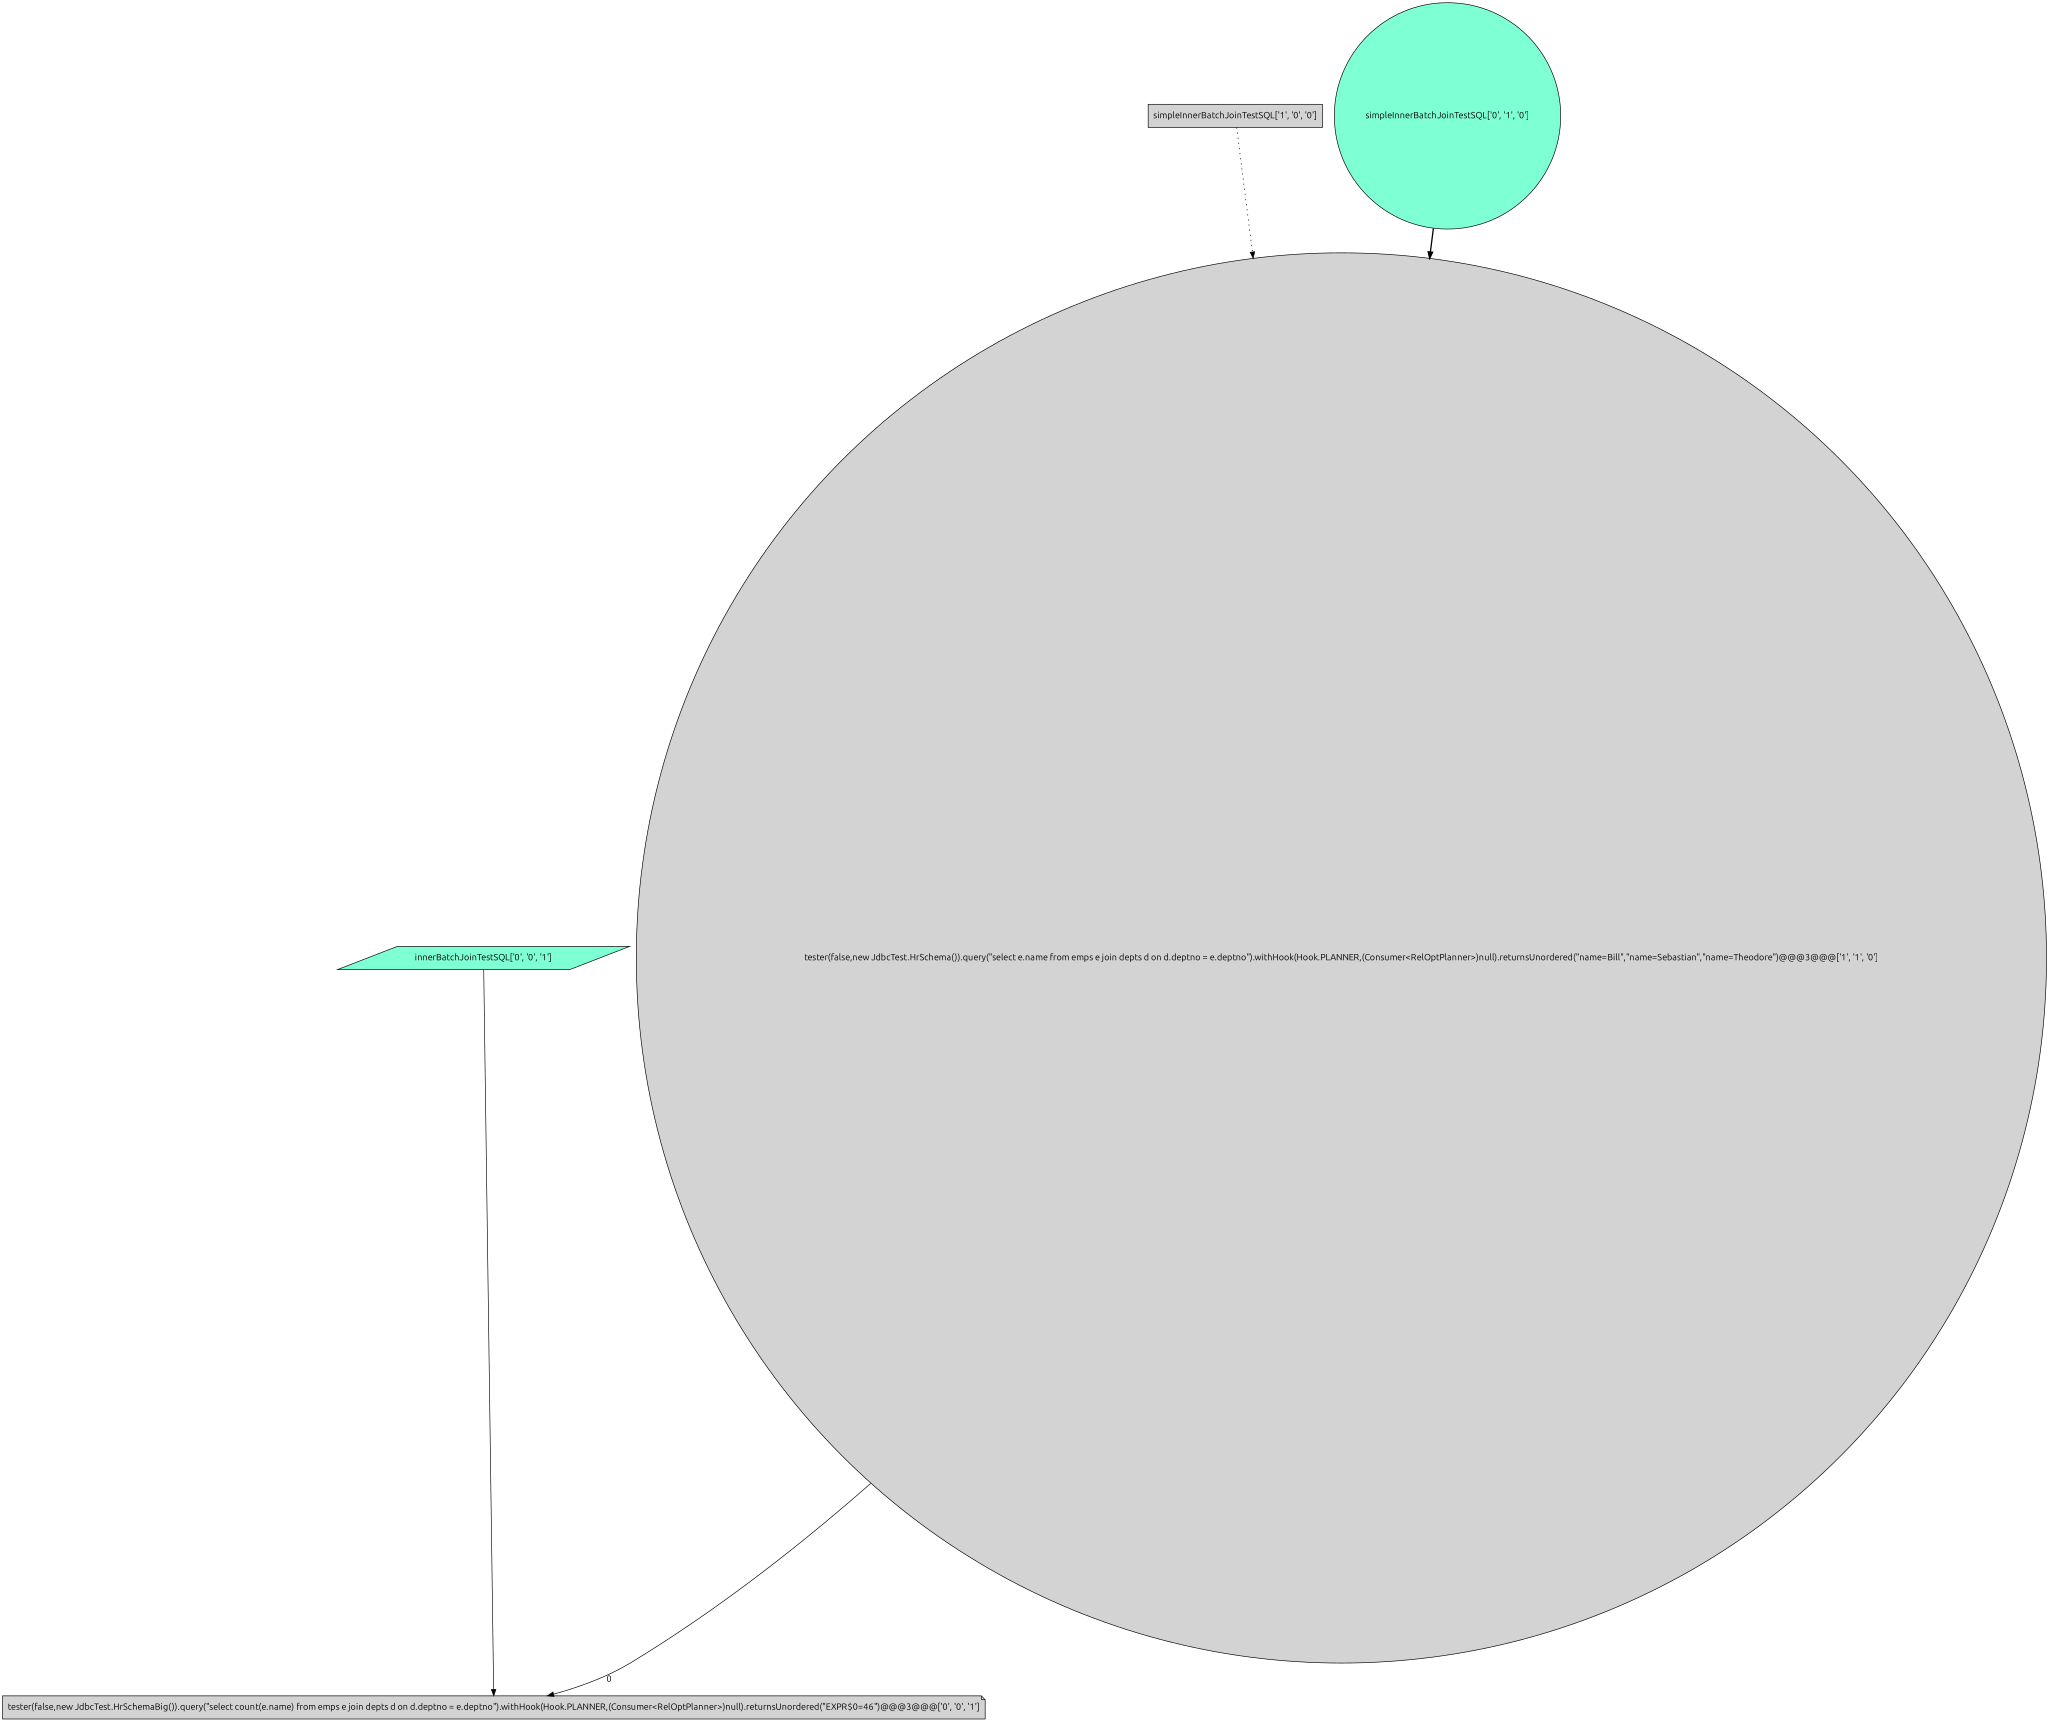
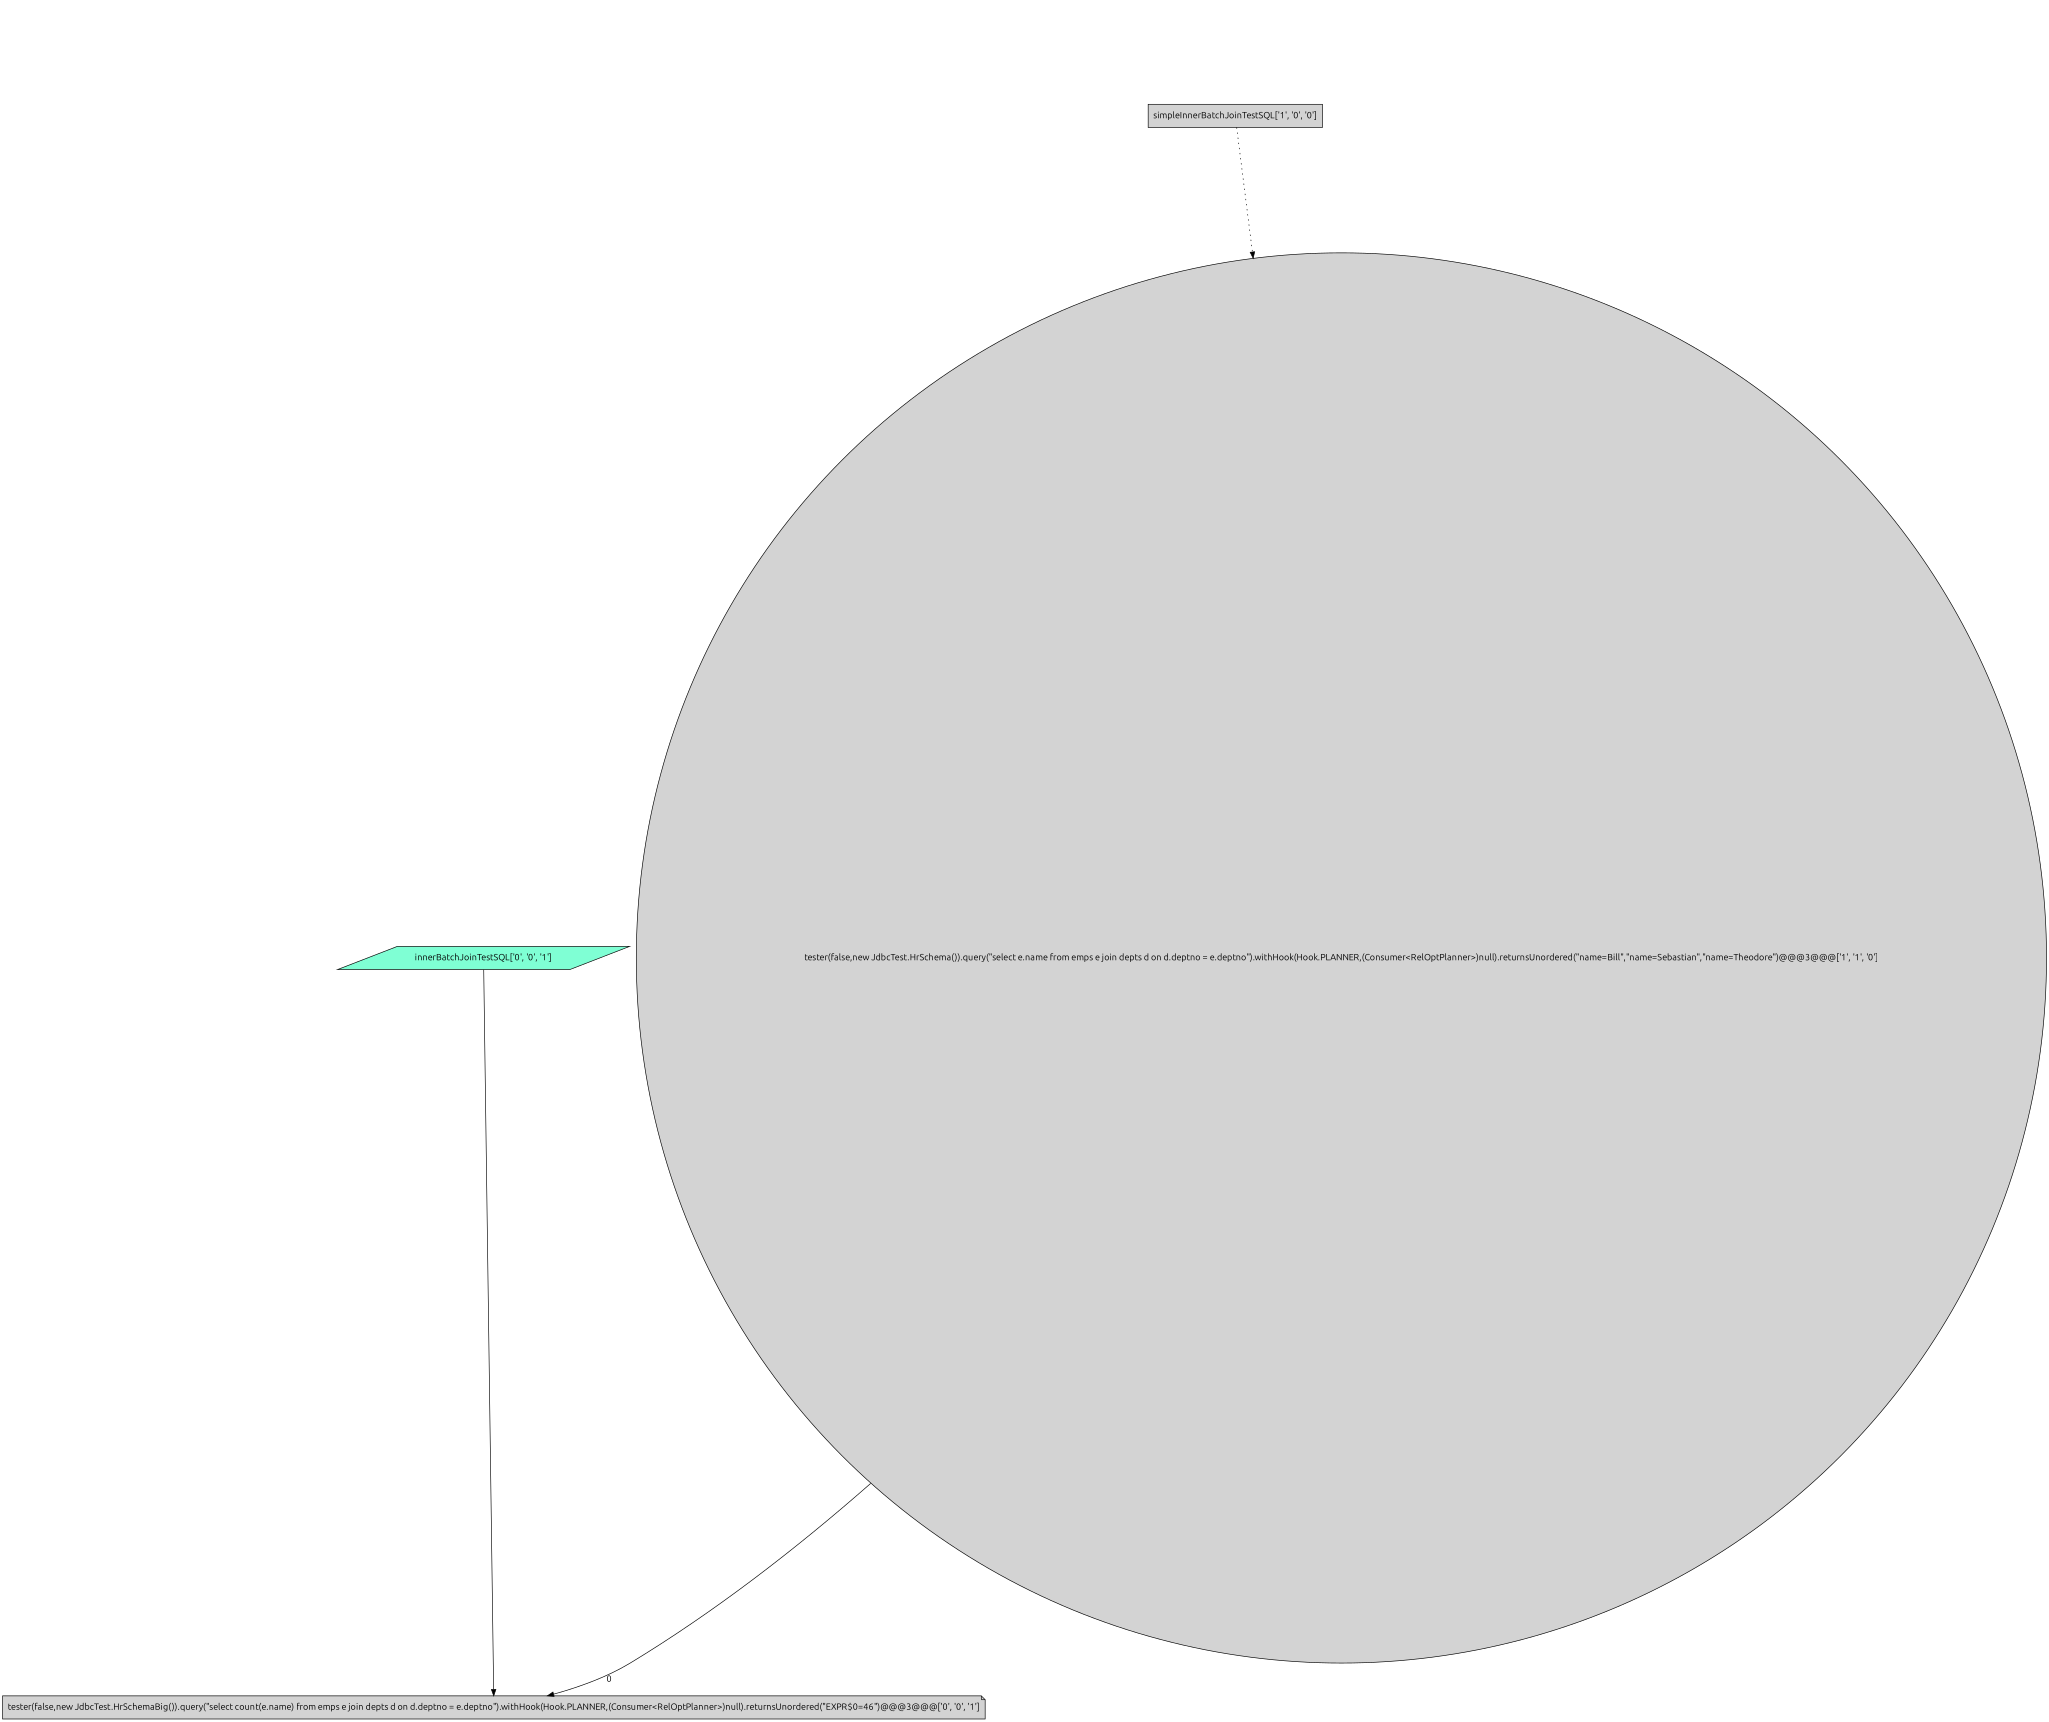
(1448, 116) -> none
